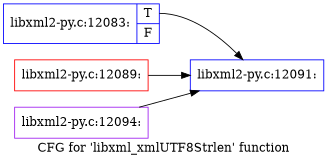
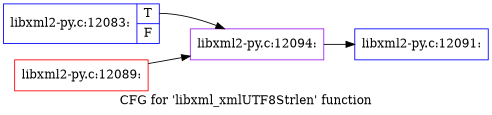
(202, 26) -> (188, 17)
(165, 75) -> (165, 61)
